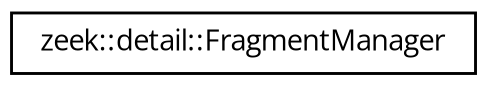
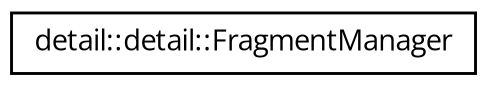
(244, 43) -> (244, 43)
